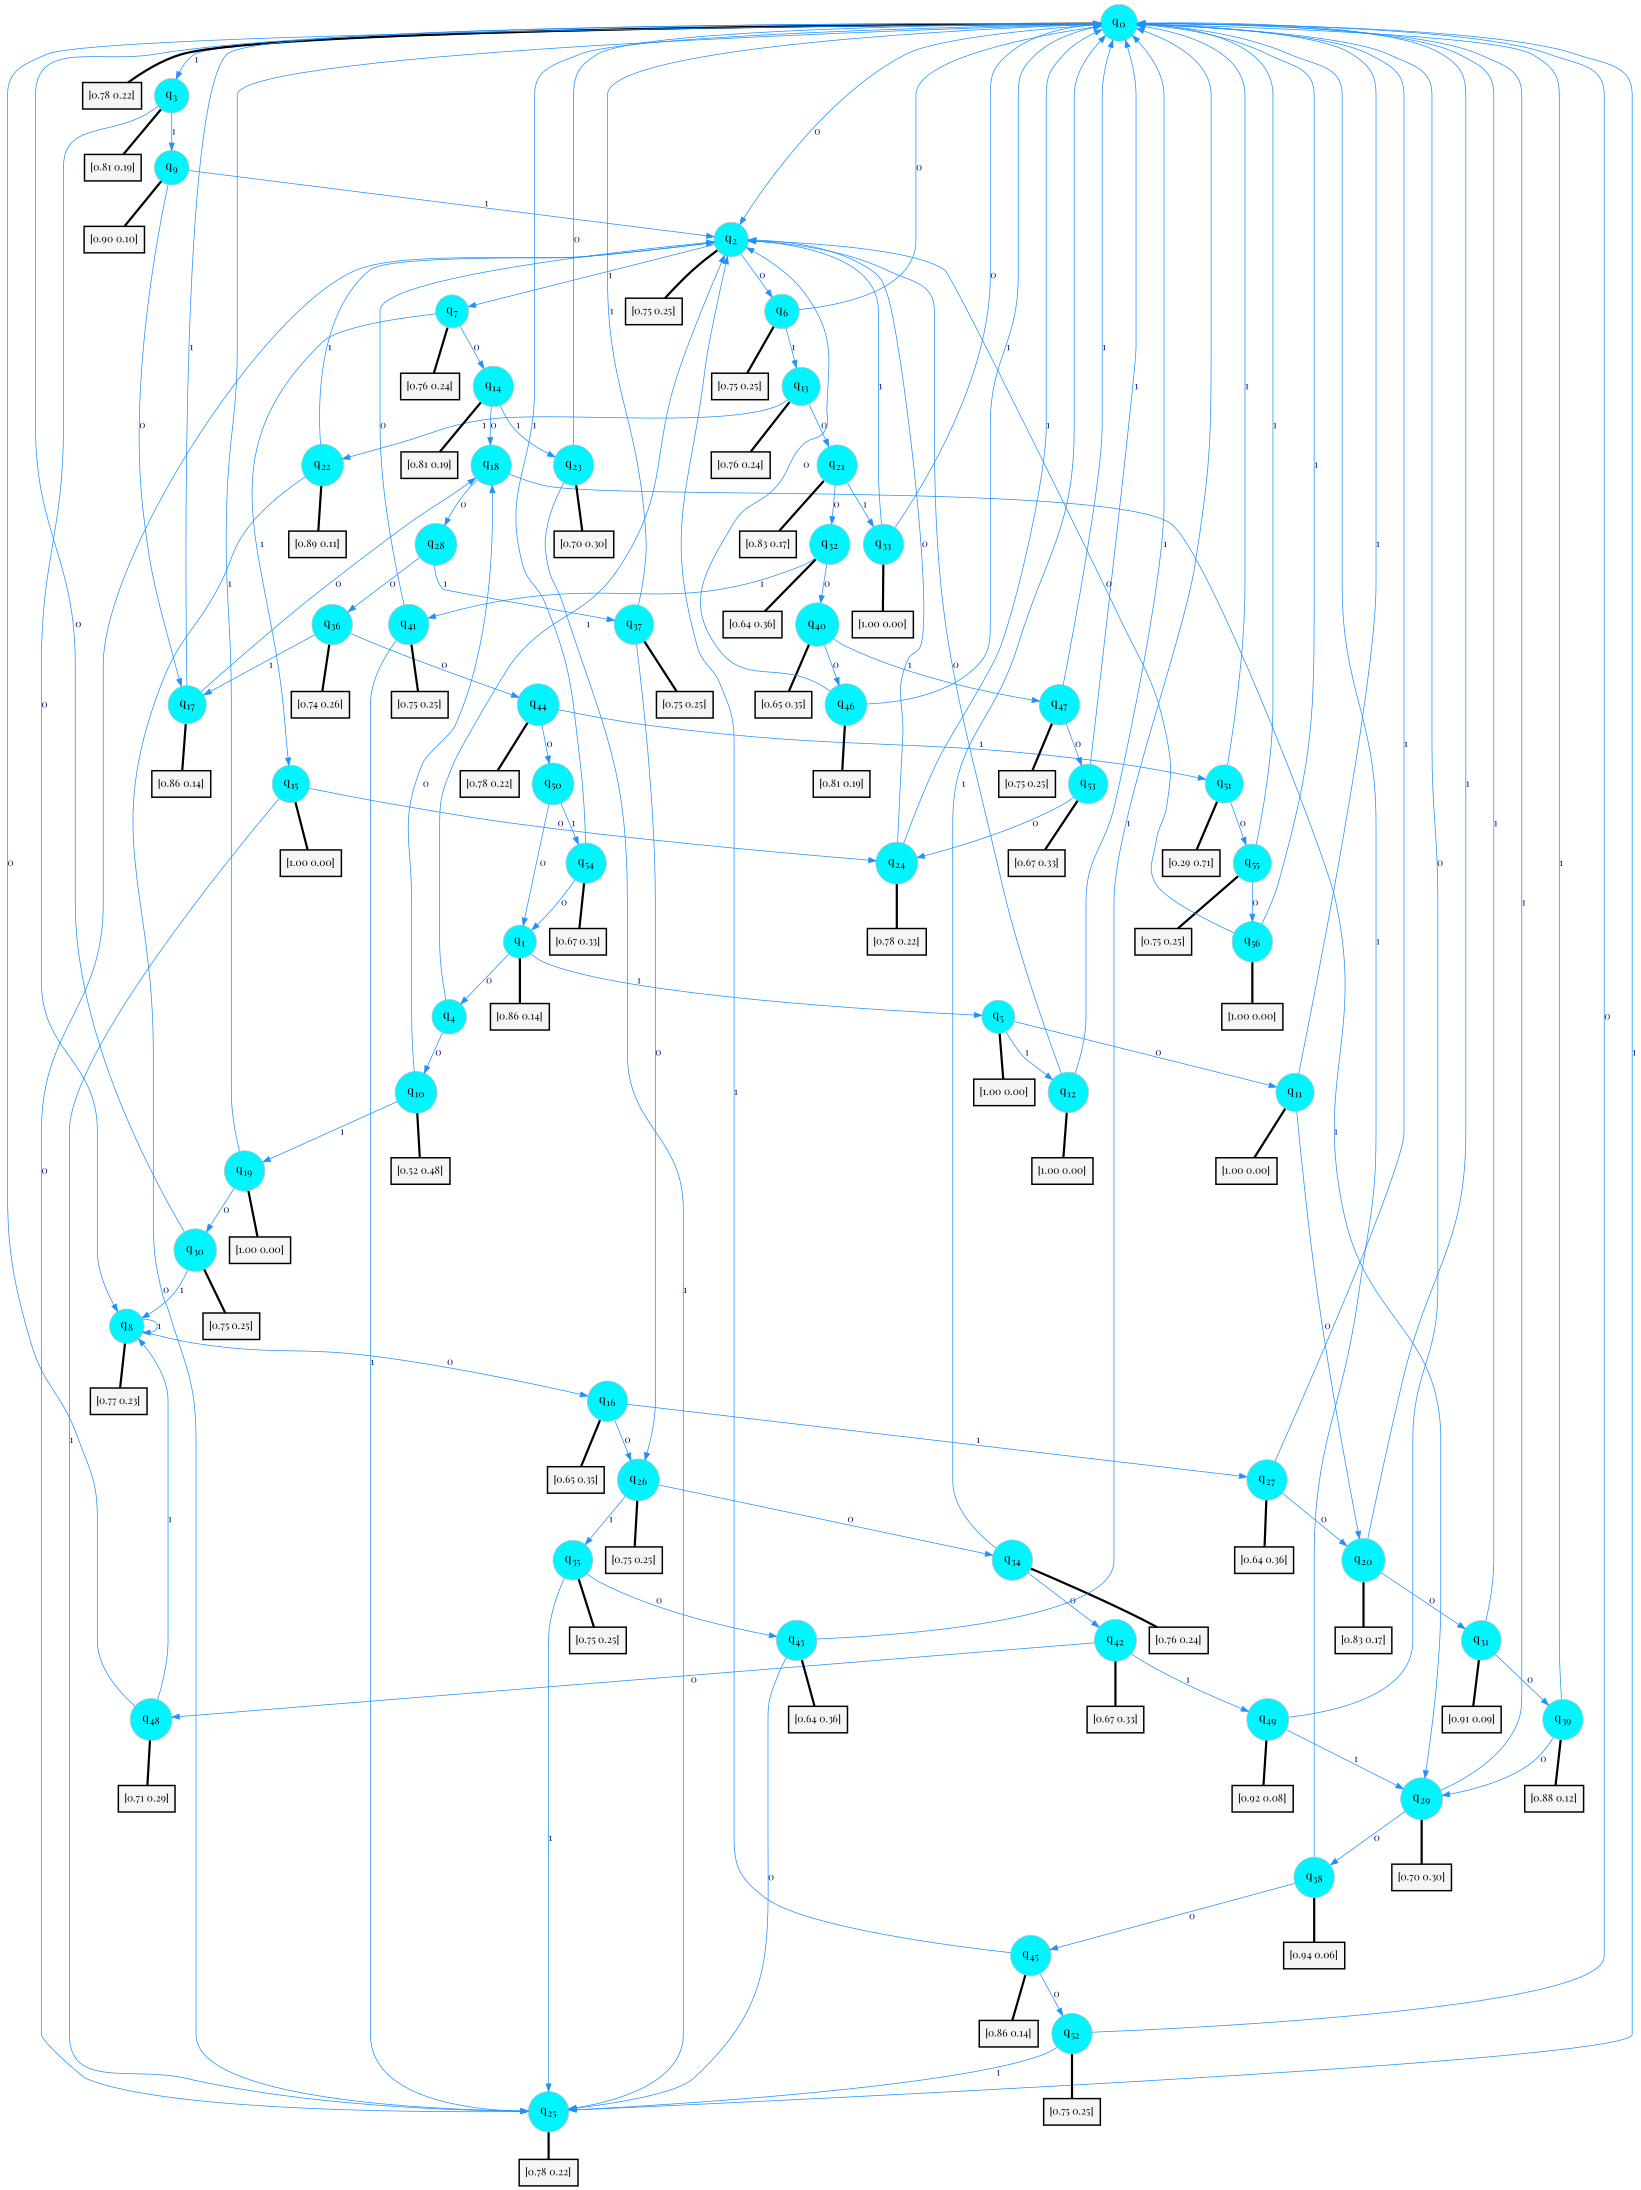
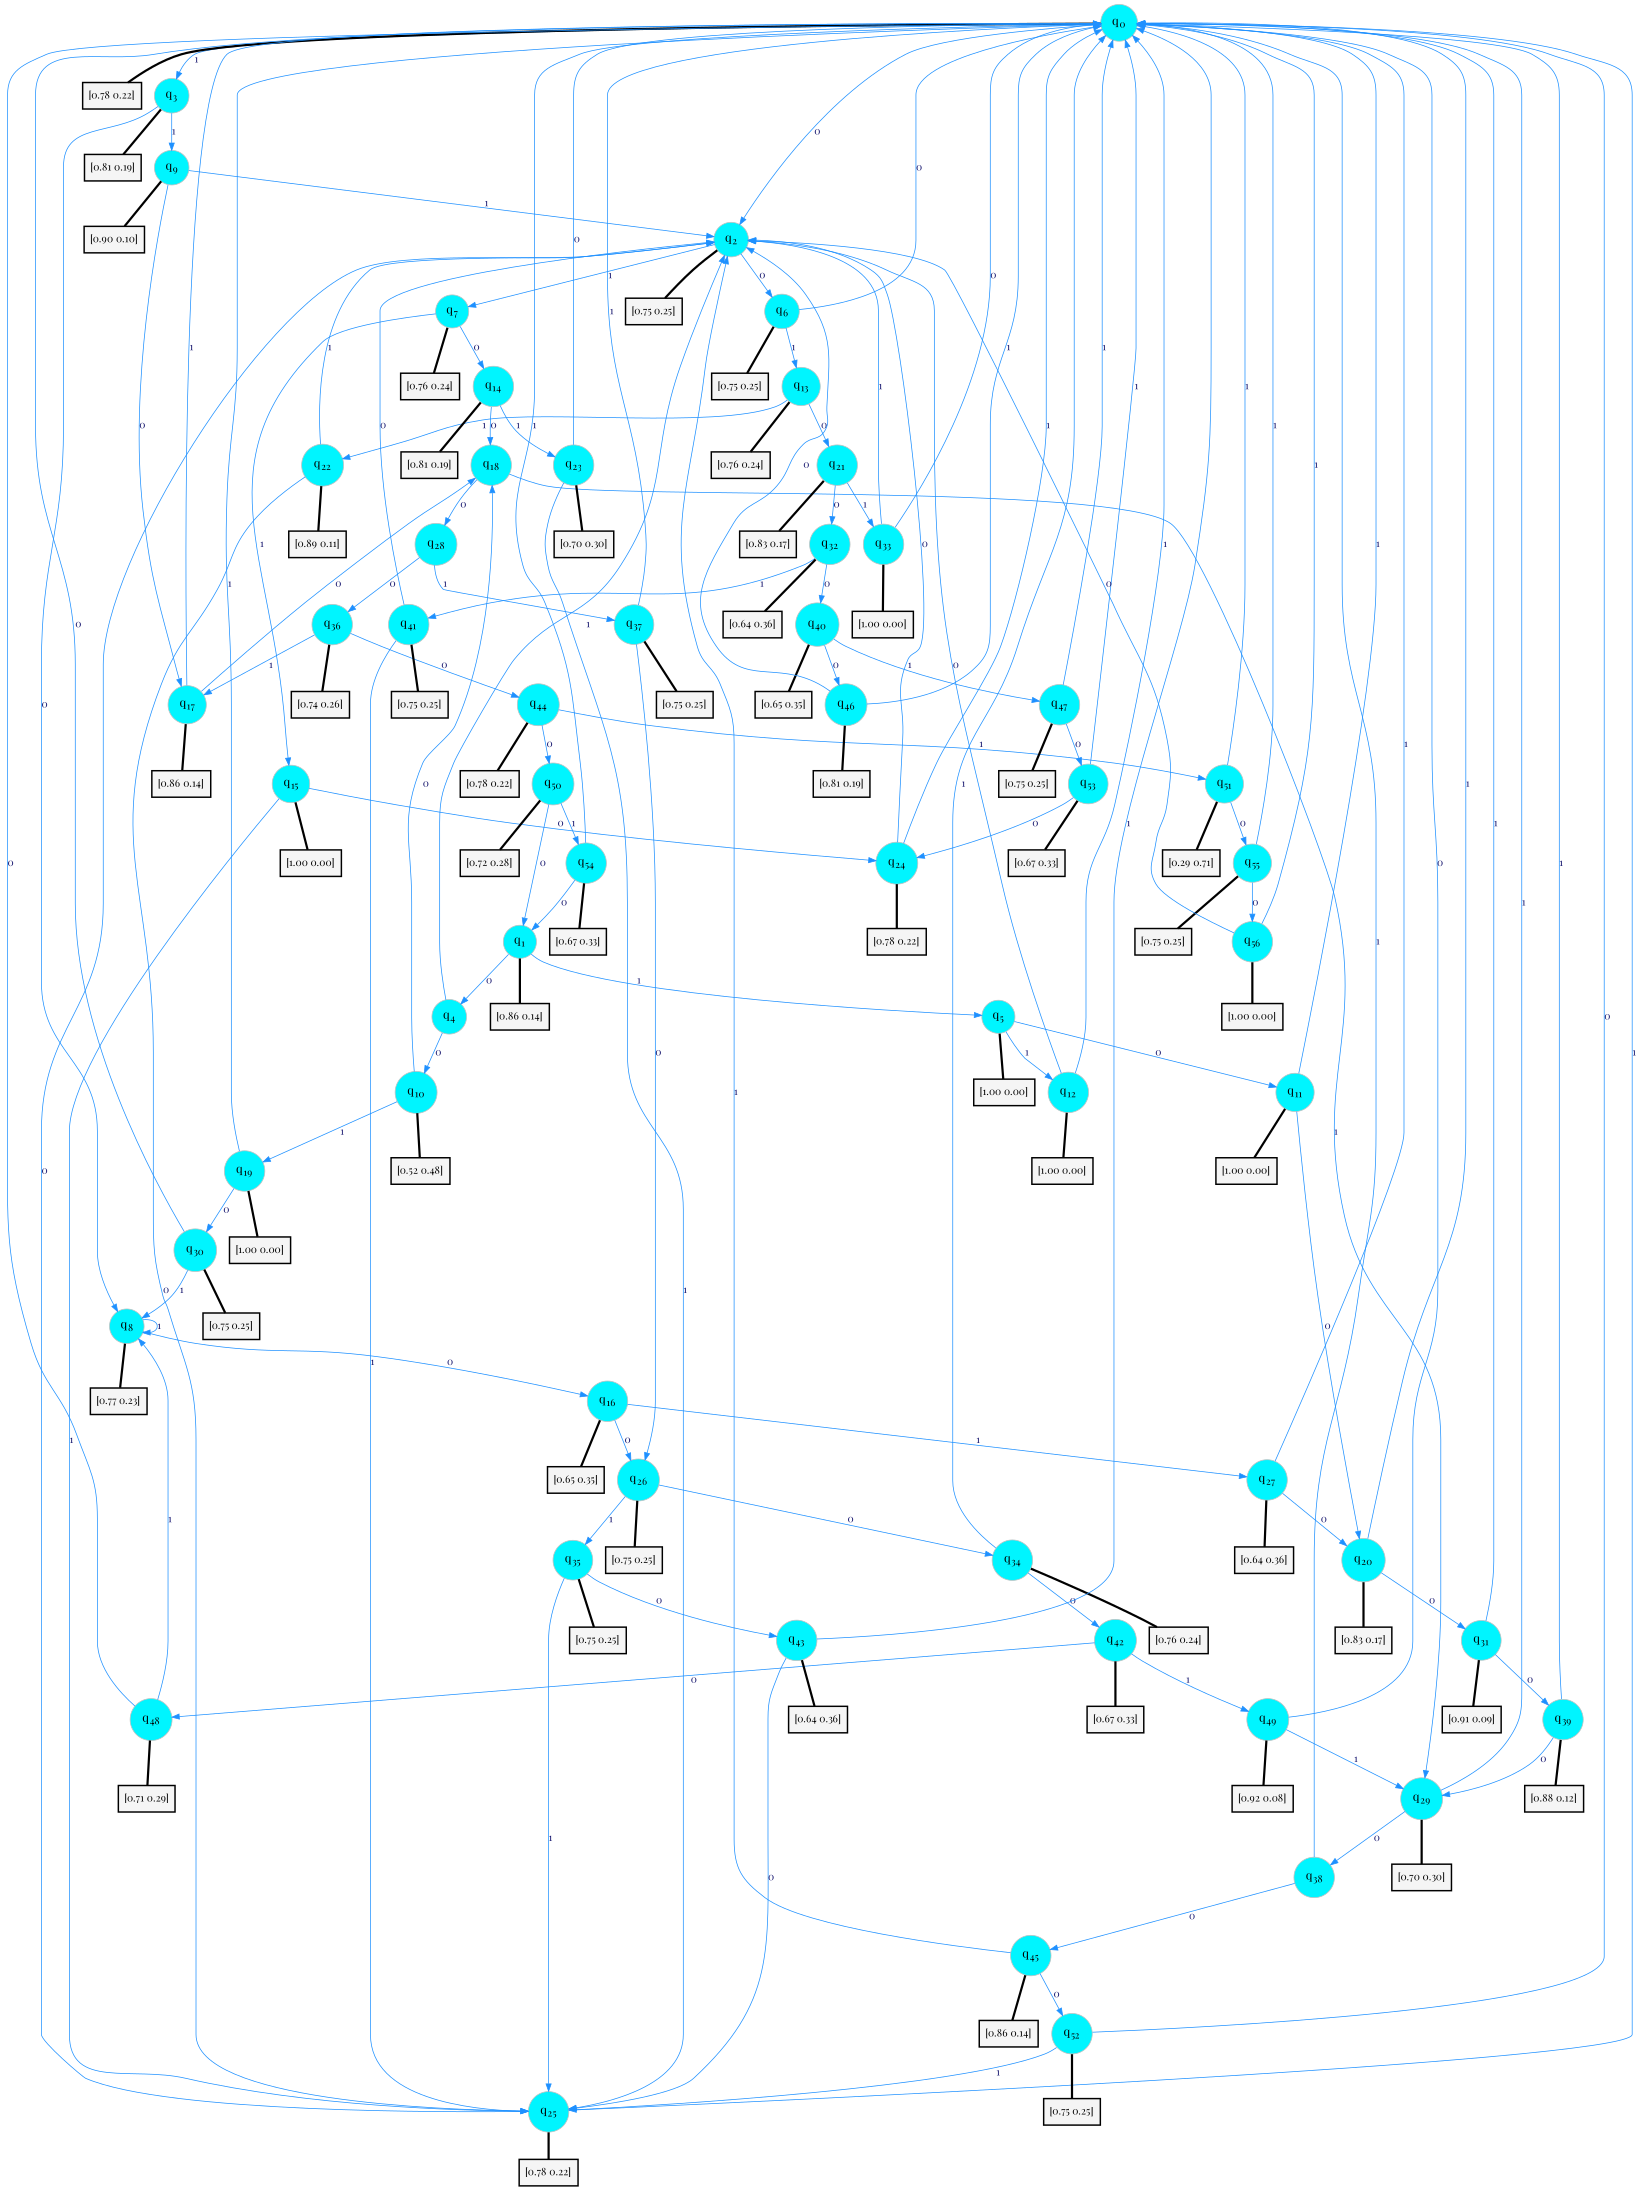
none -> (490, 863)
(1314, 1956) -> none
